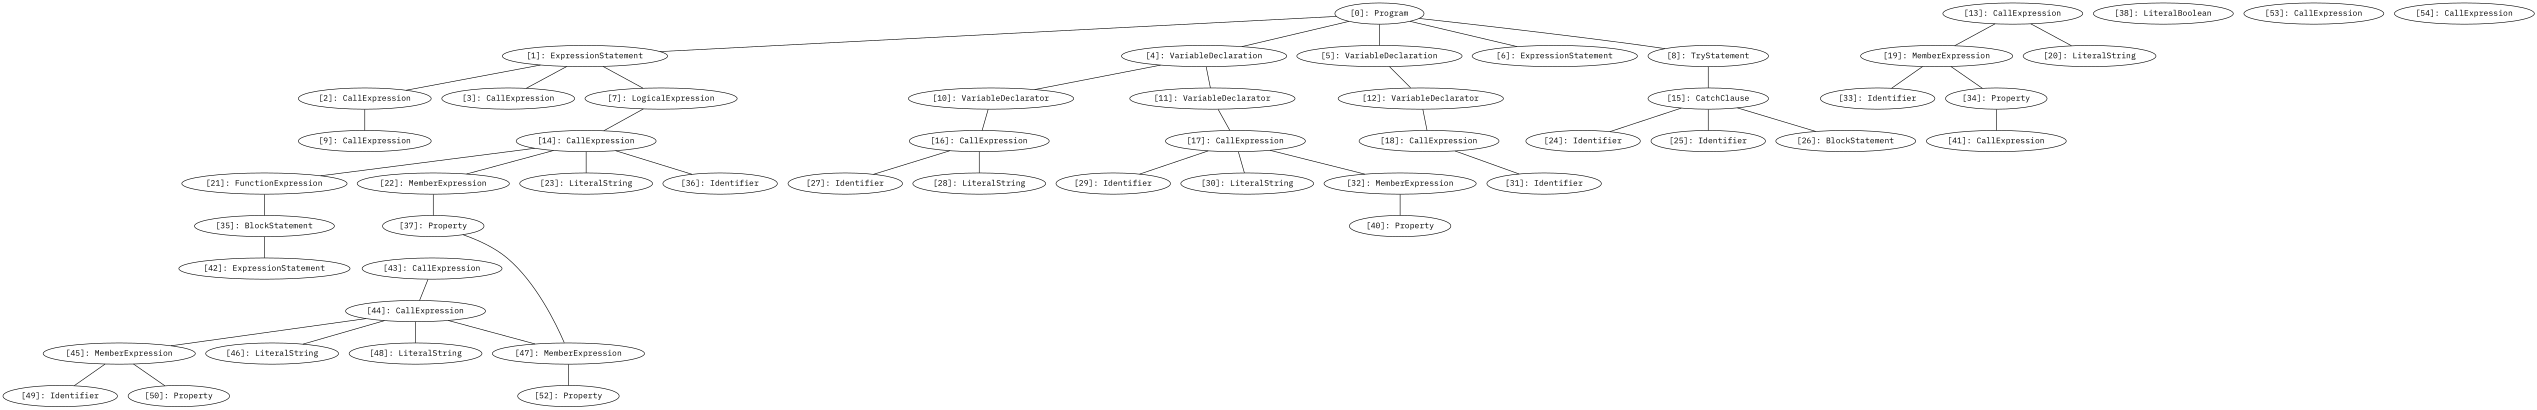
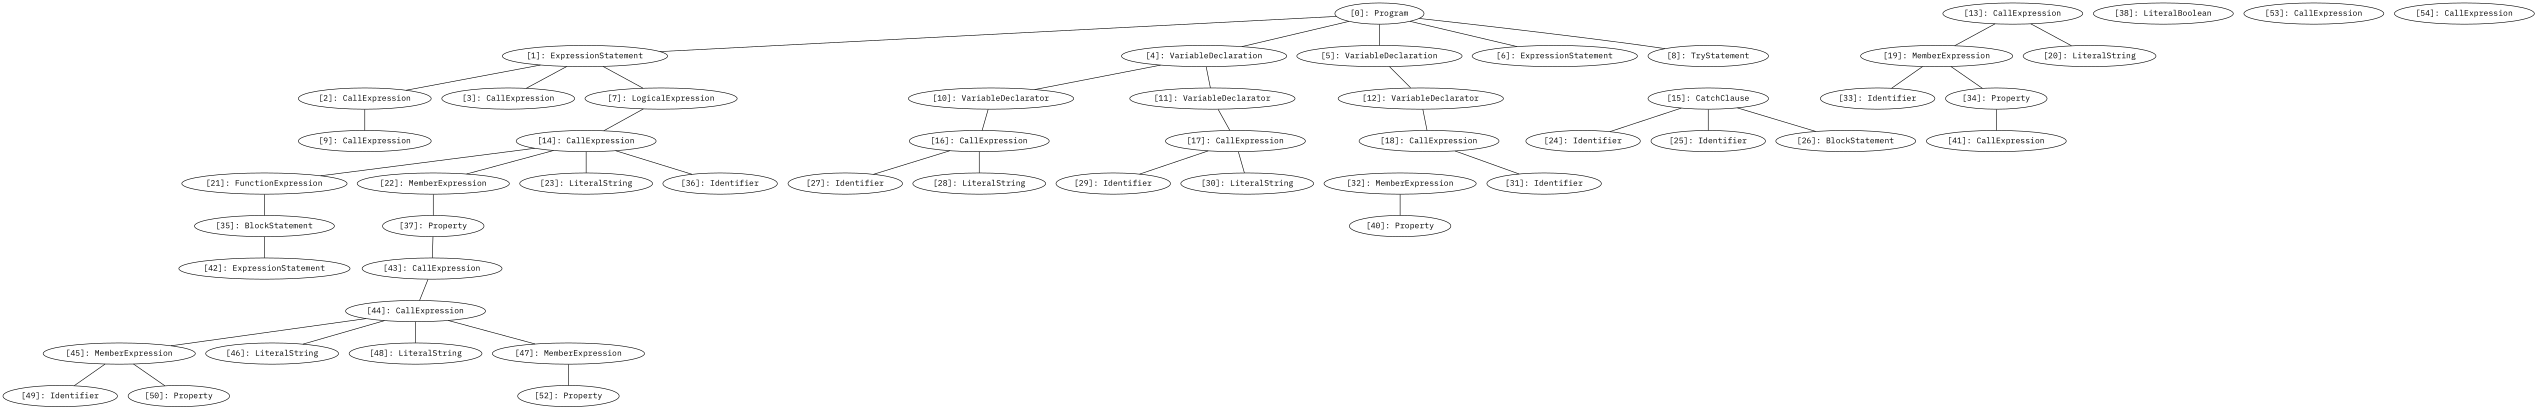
(1708, 77) -> none
(1317, 162) -> none
(525, 277) -> (433, 247)
